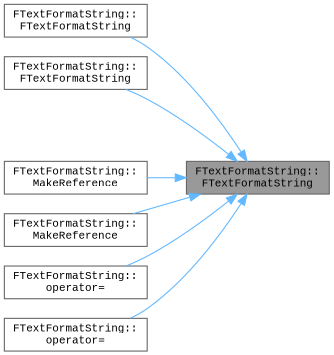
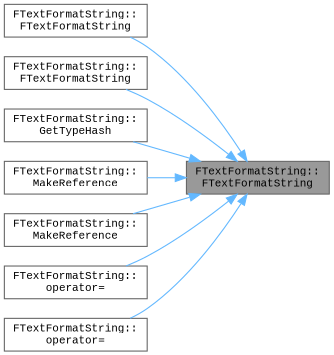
none -> (76, 125)
